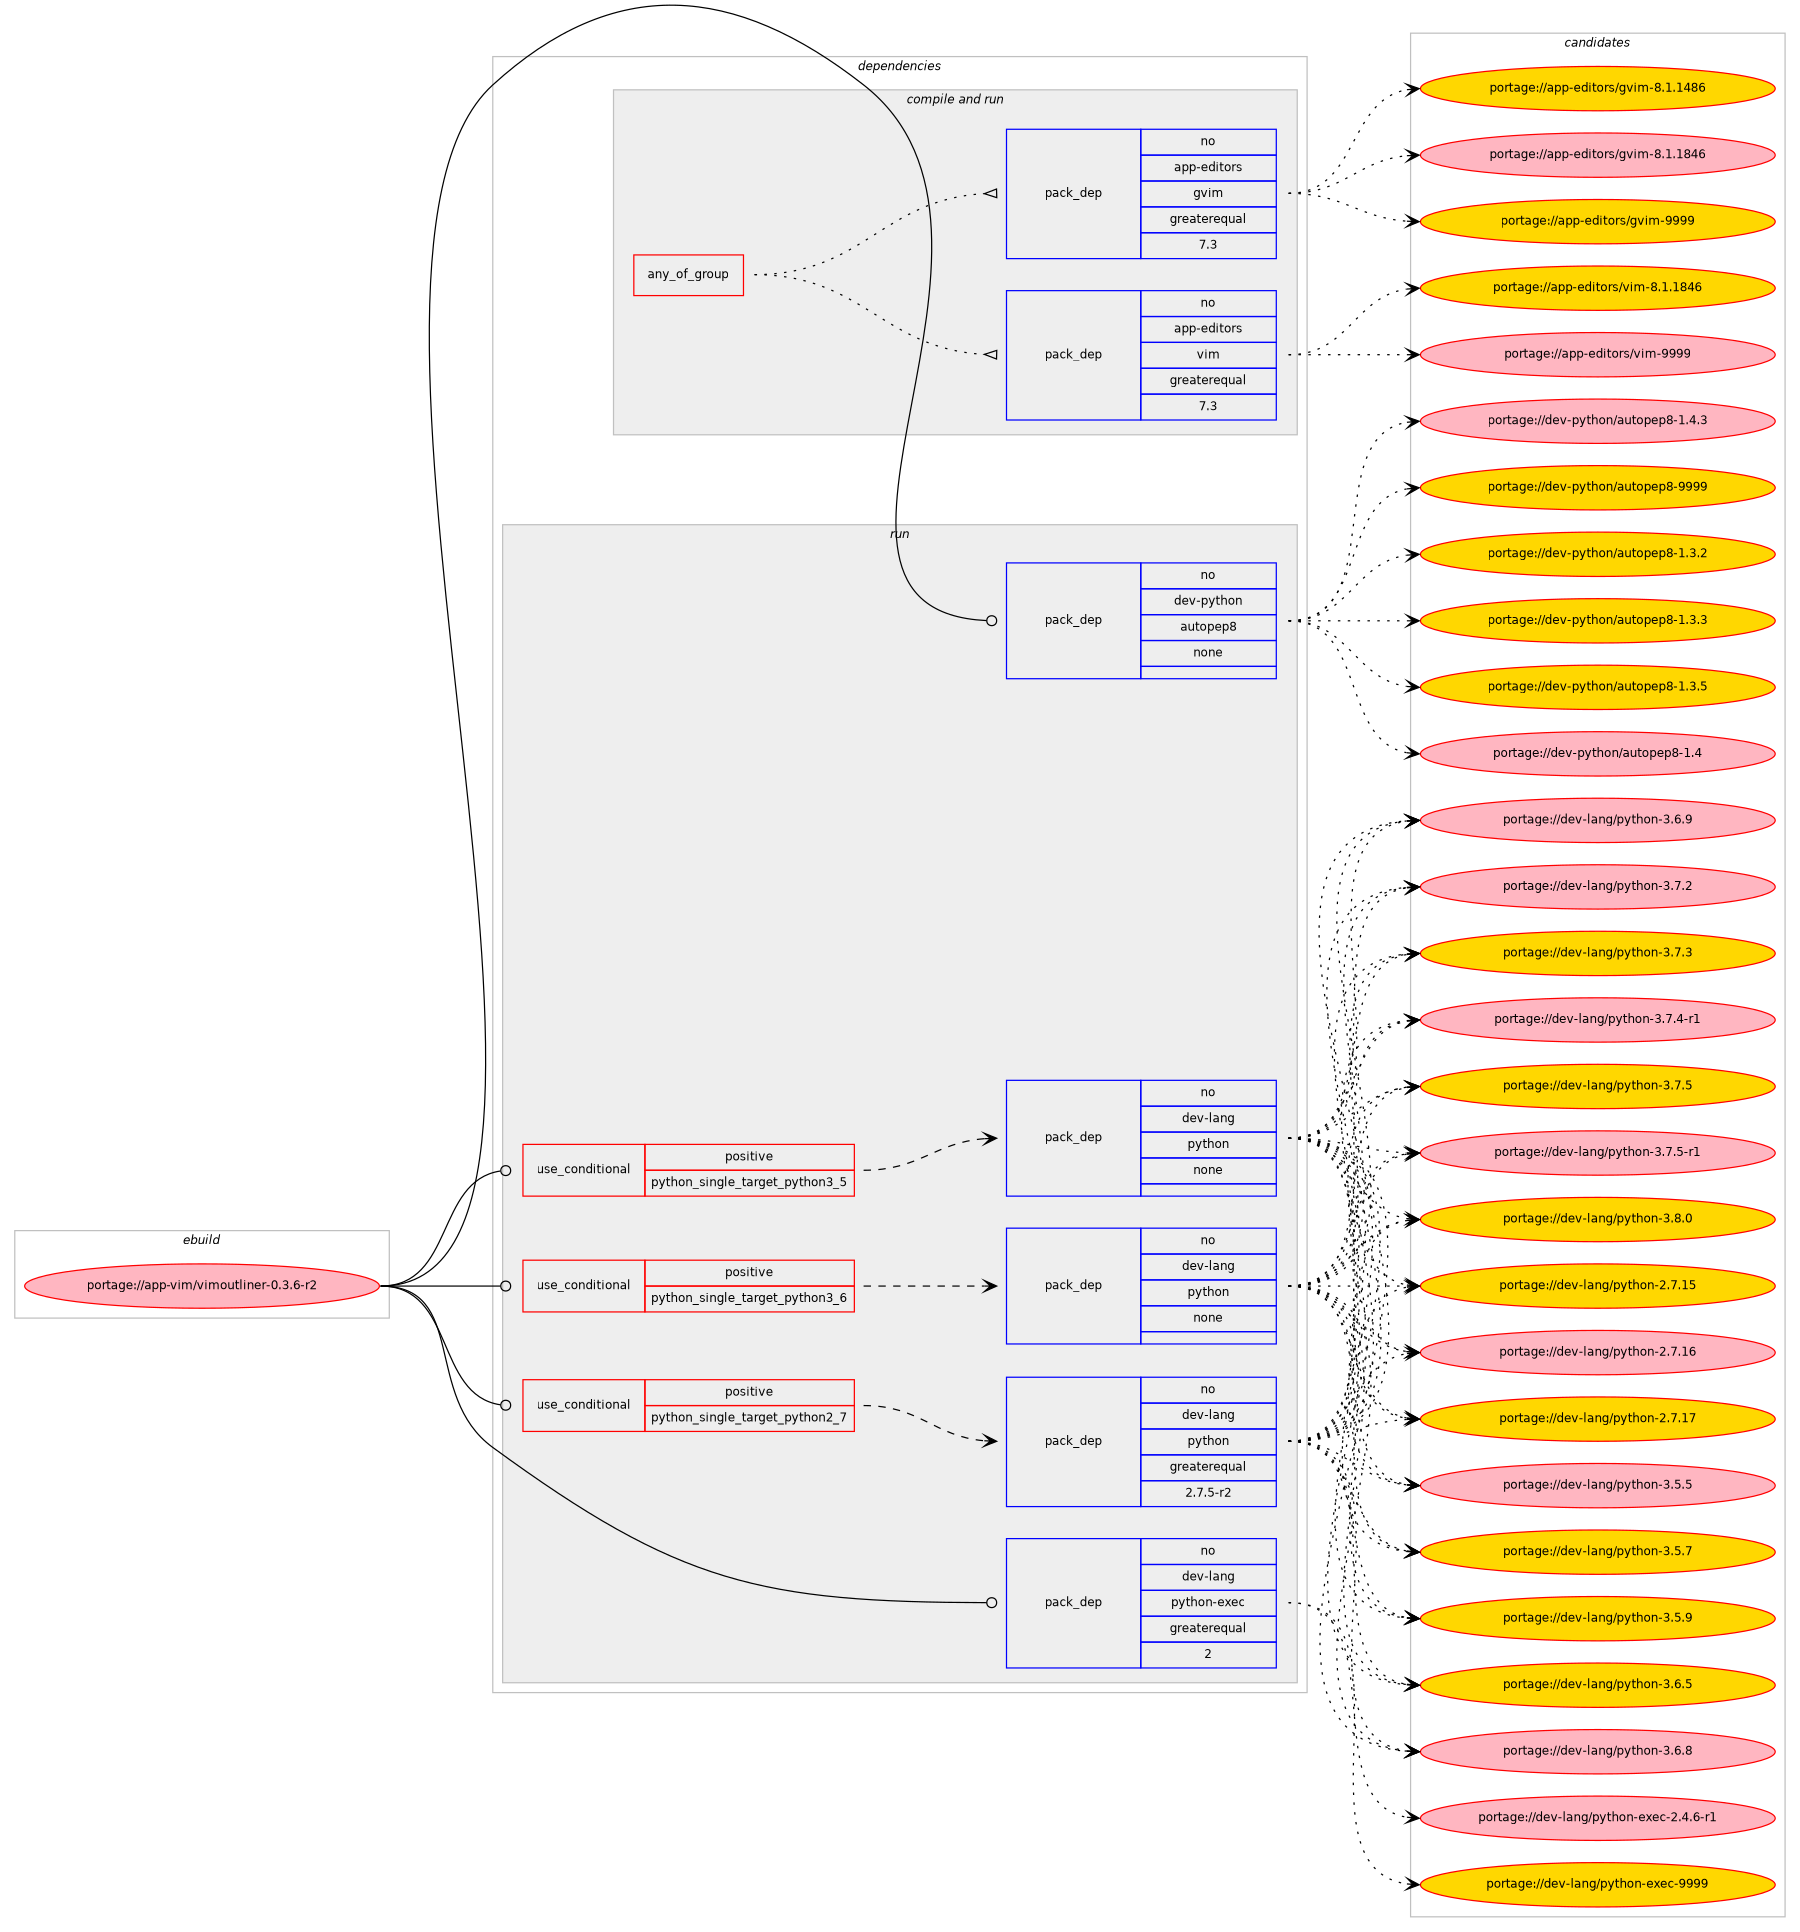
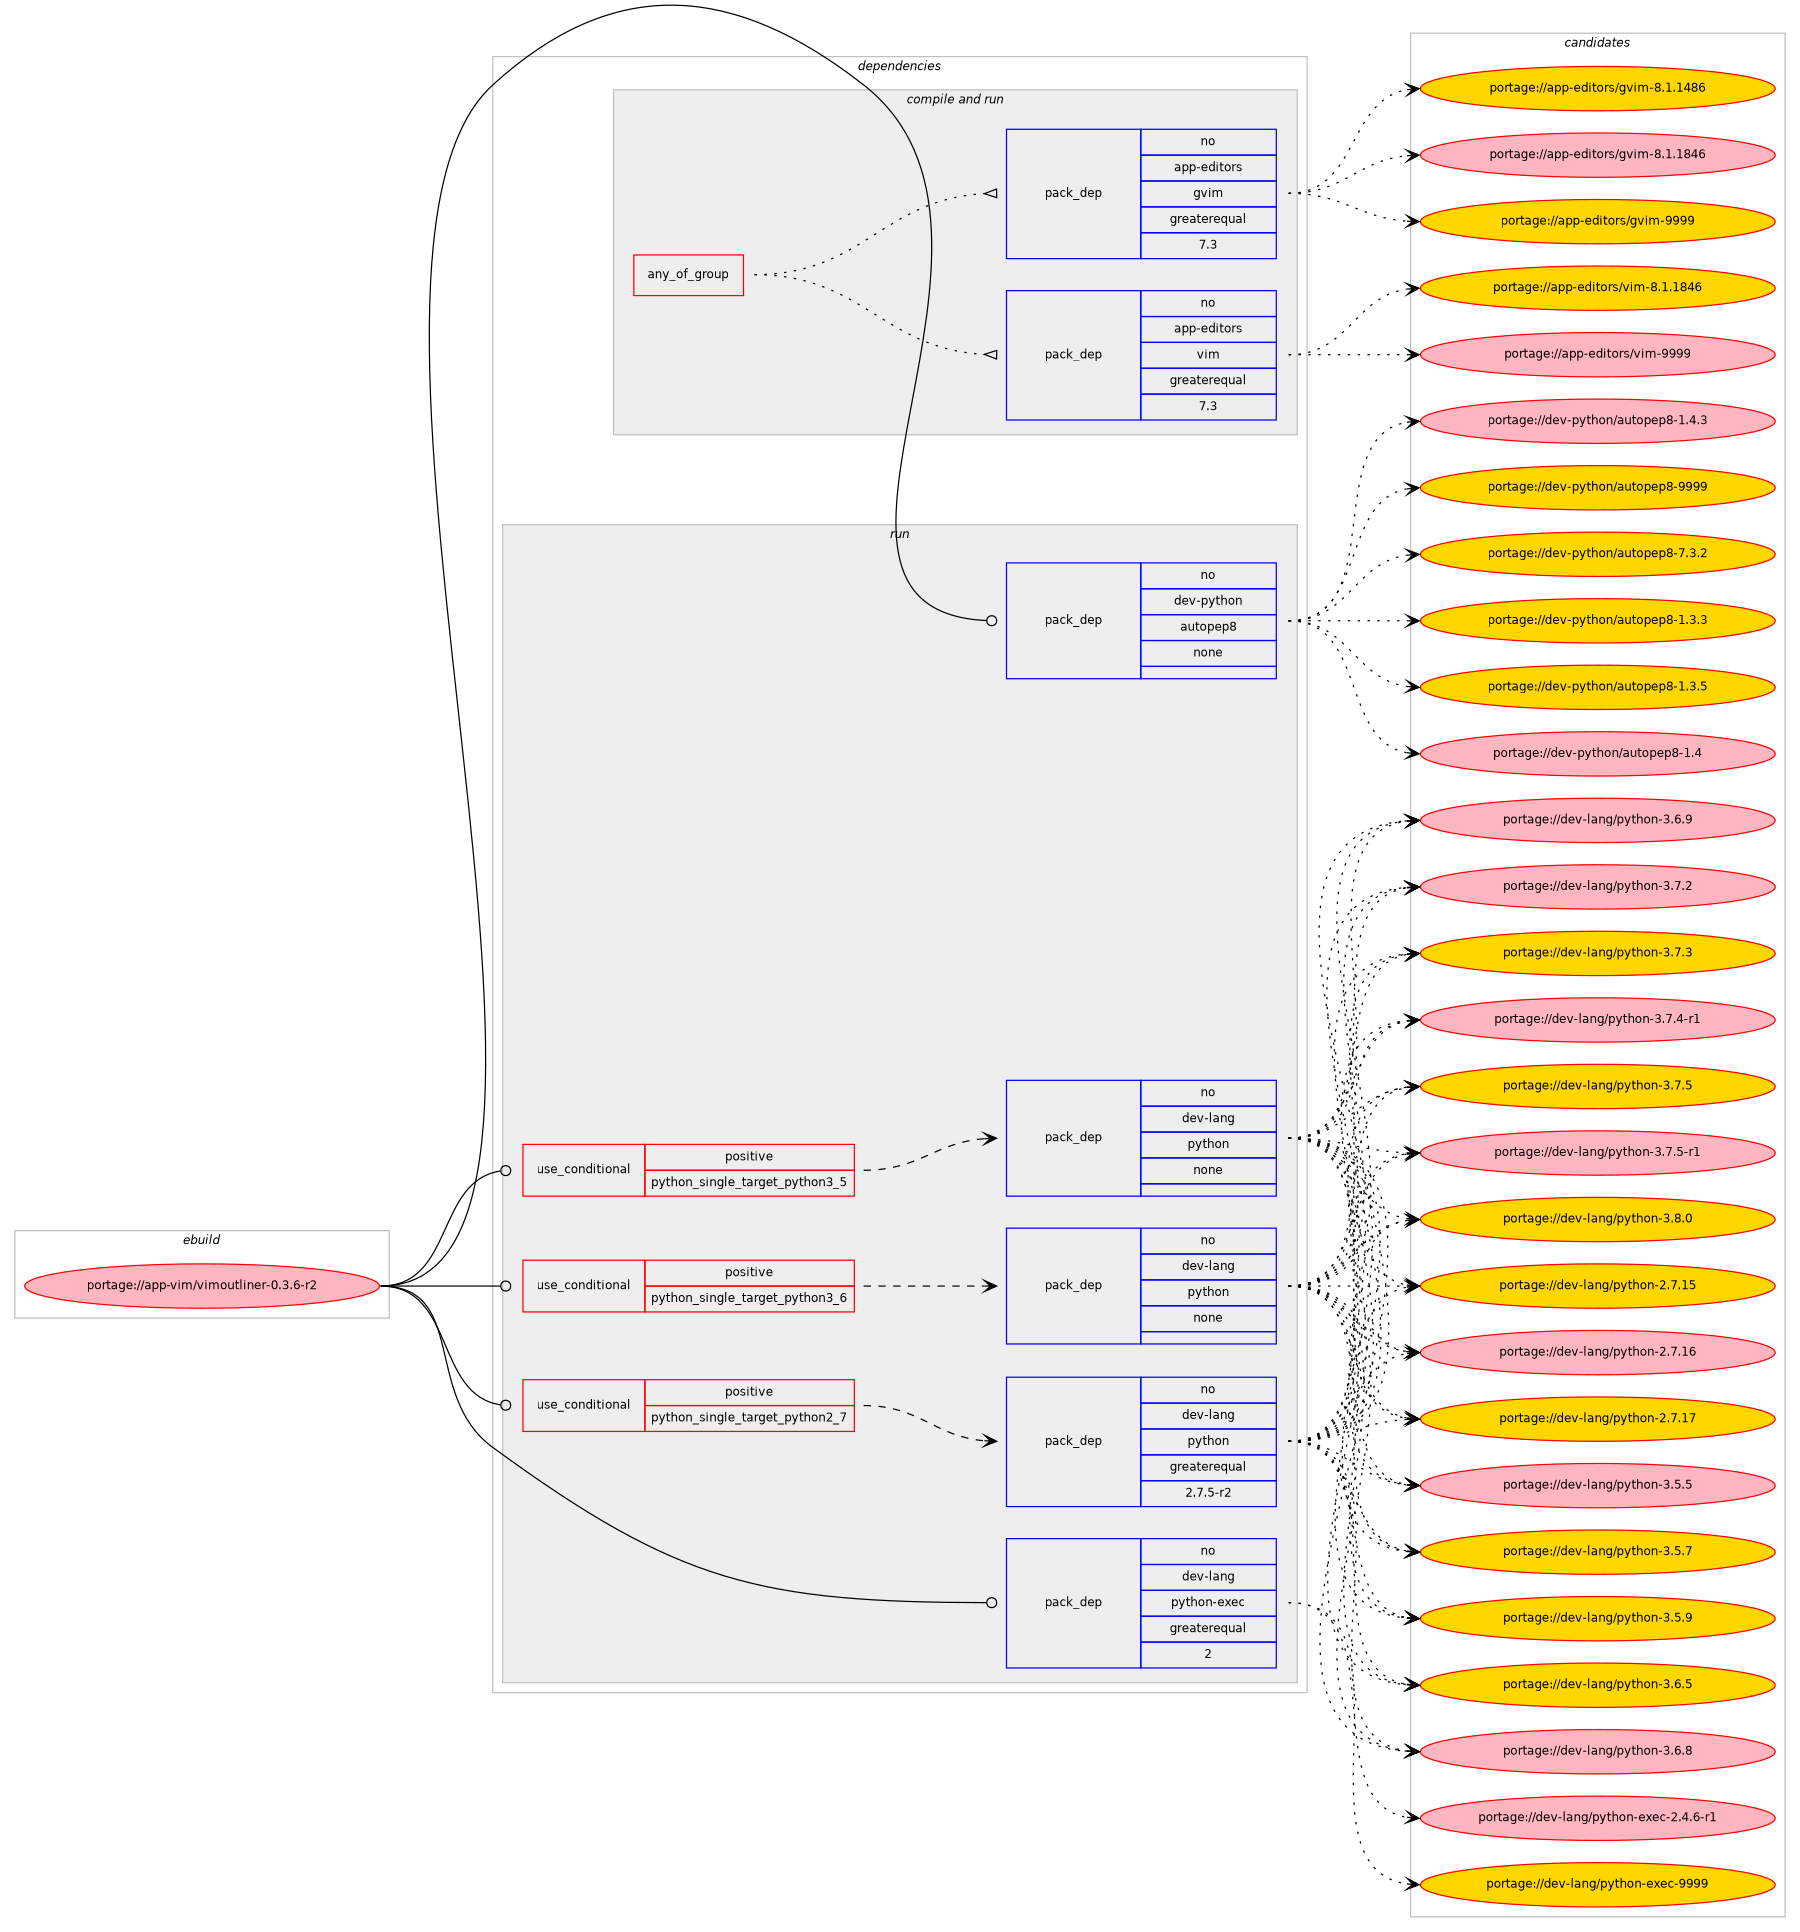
(1598, 554) -> (1598, 554)
